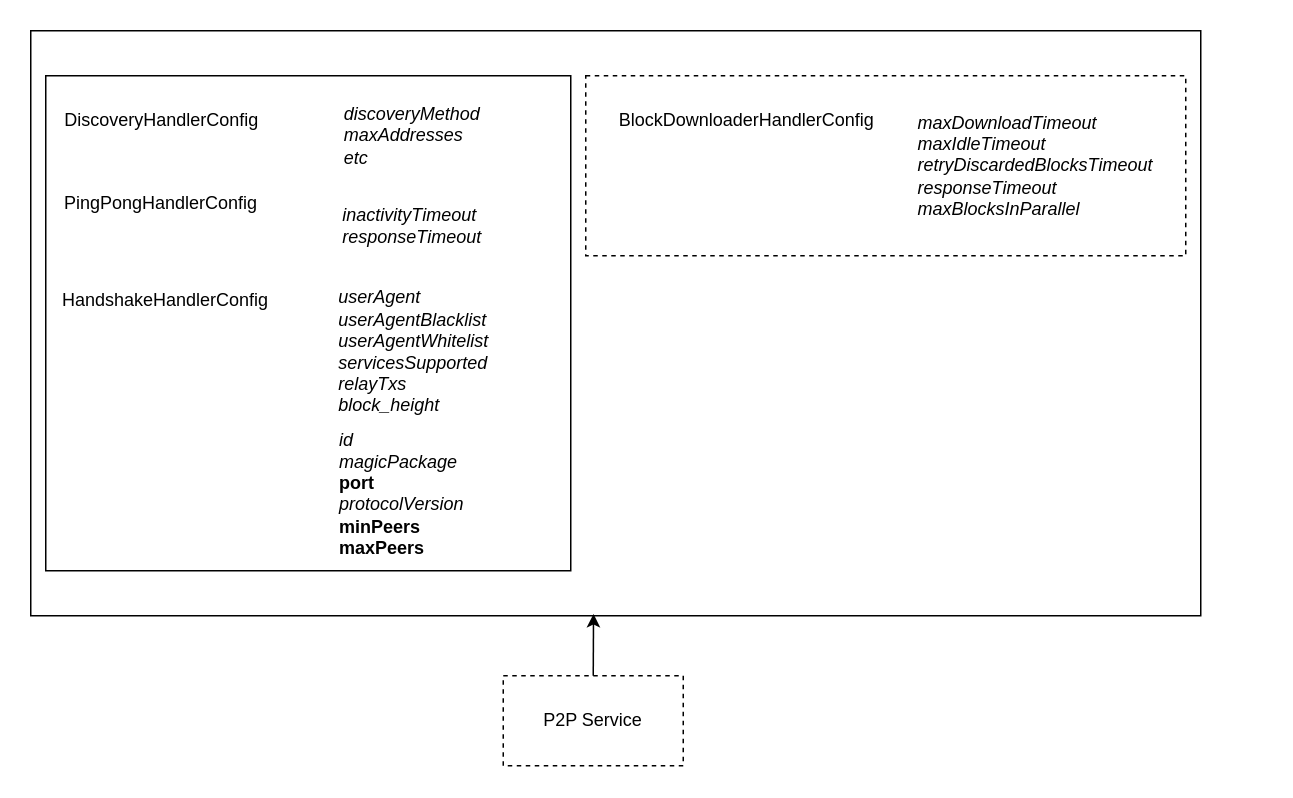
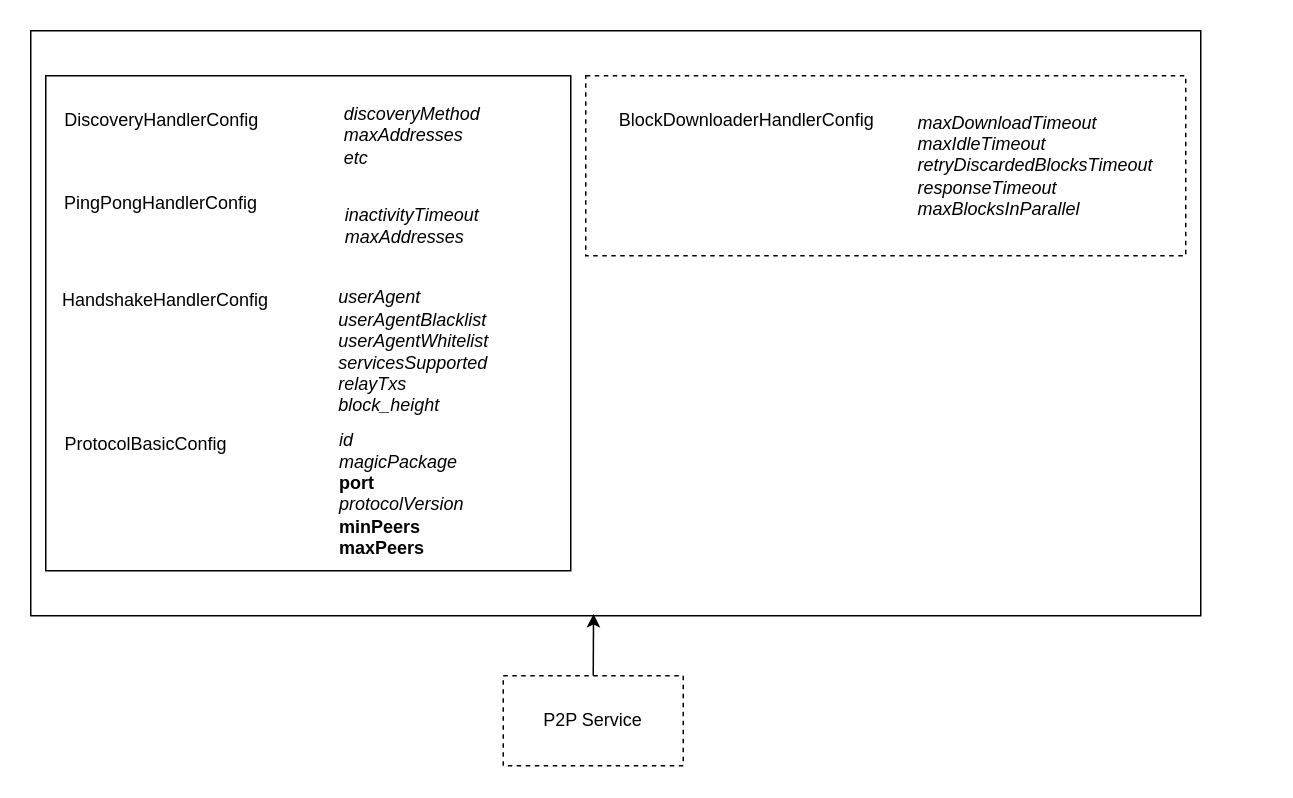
(413, 226) -> (413, 226)
none -> (147, 445)
